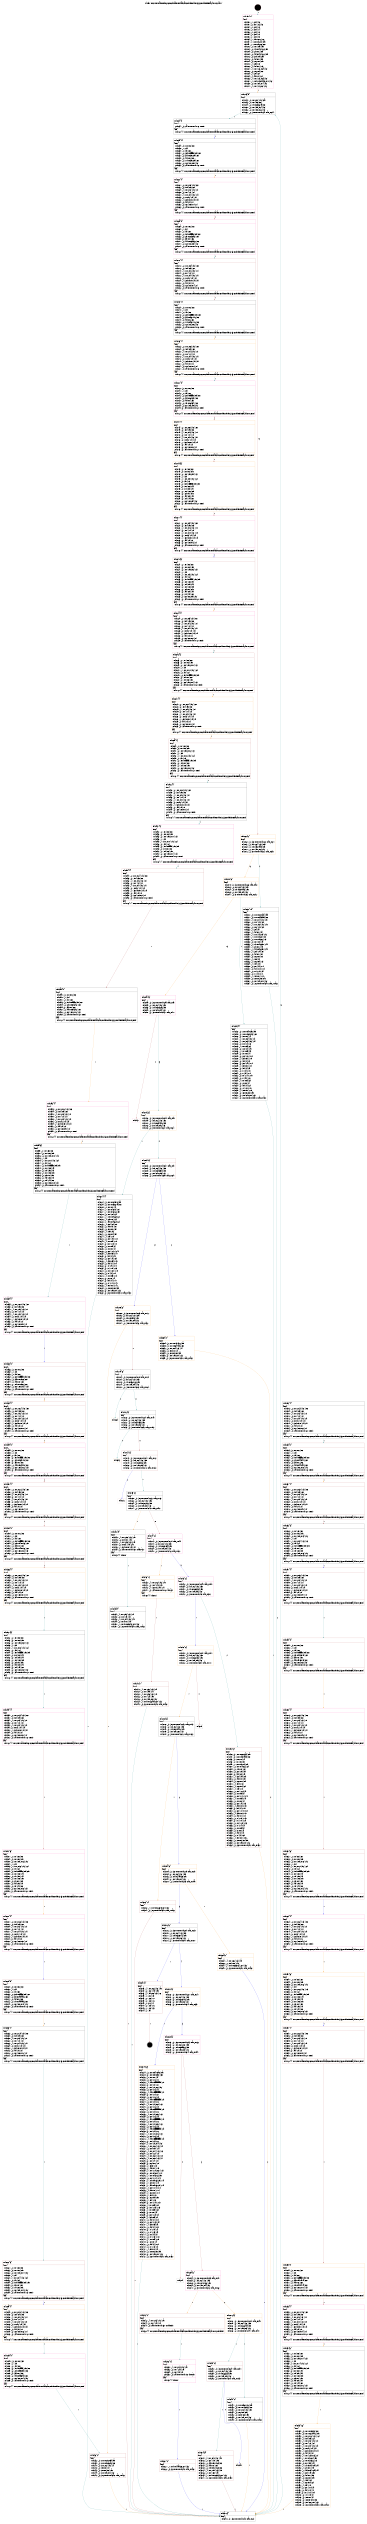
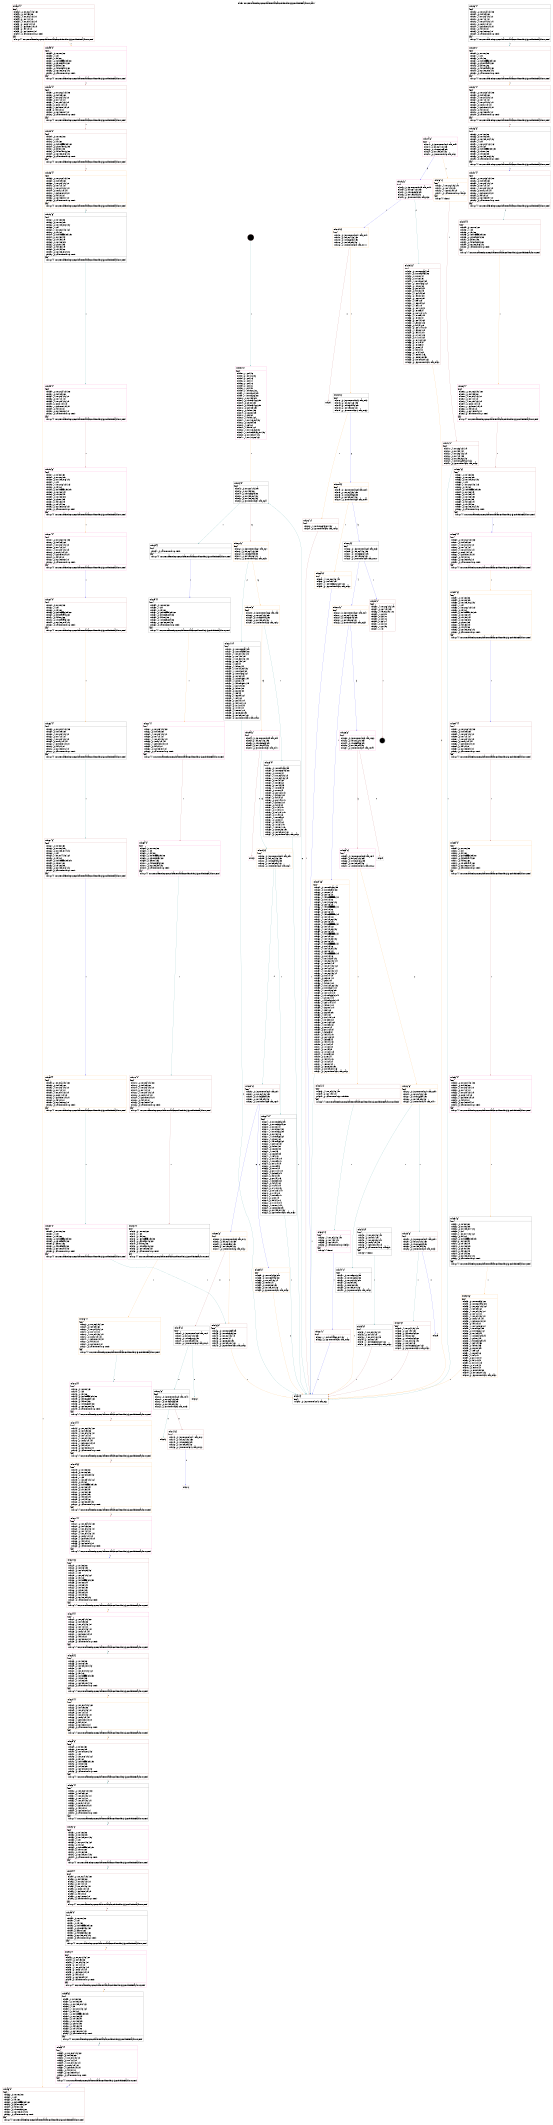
(44, 1399) -> (42, 1064)
(145, 1501) -> none
